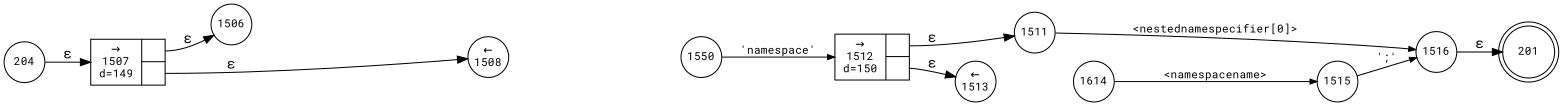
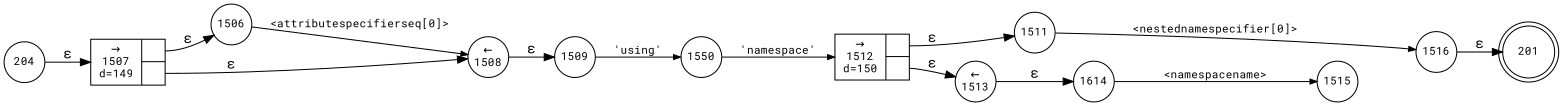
none -> (356, 40)
none -> (575, 57)
(1383, 68) -> none
none -> (1030, 82)
